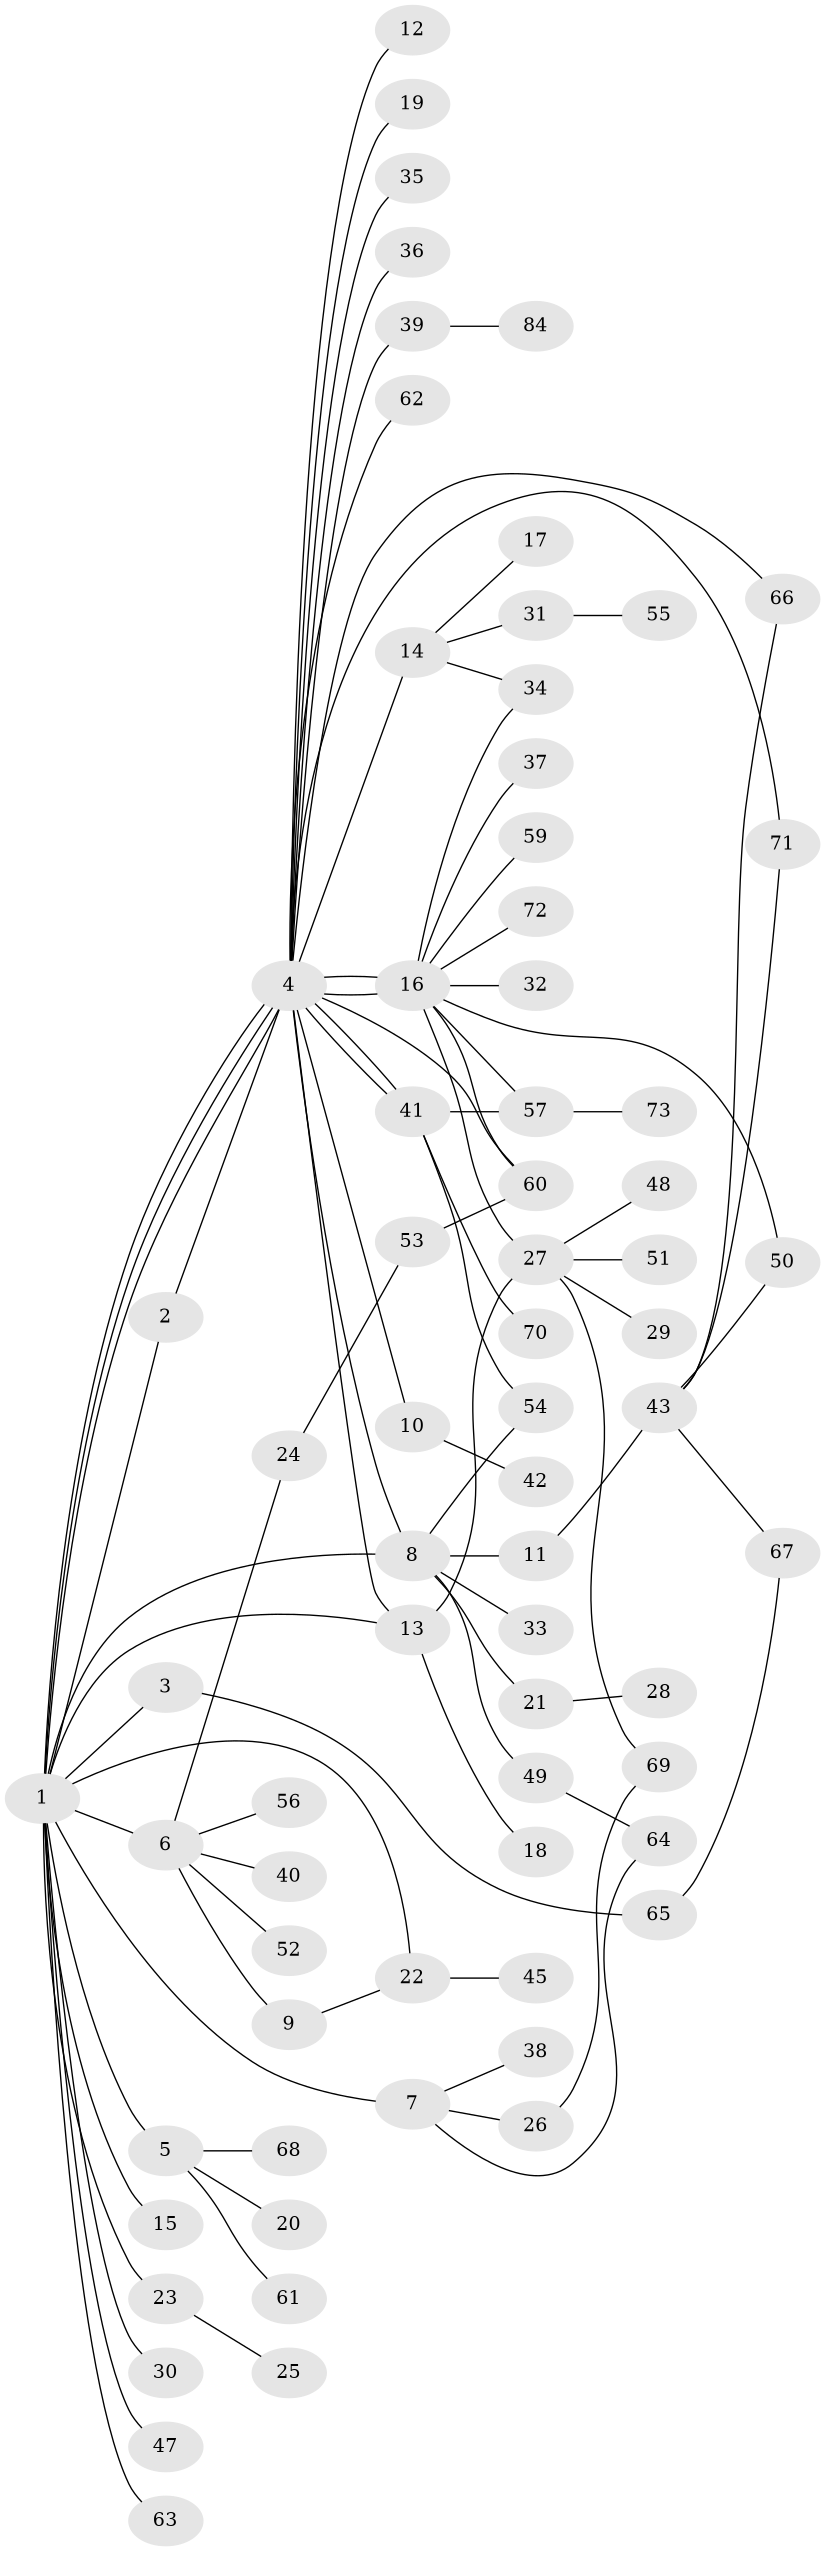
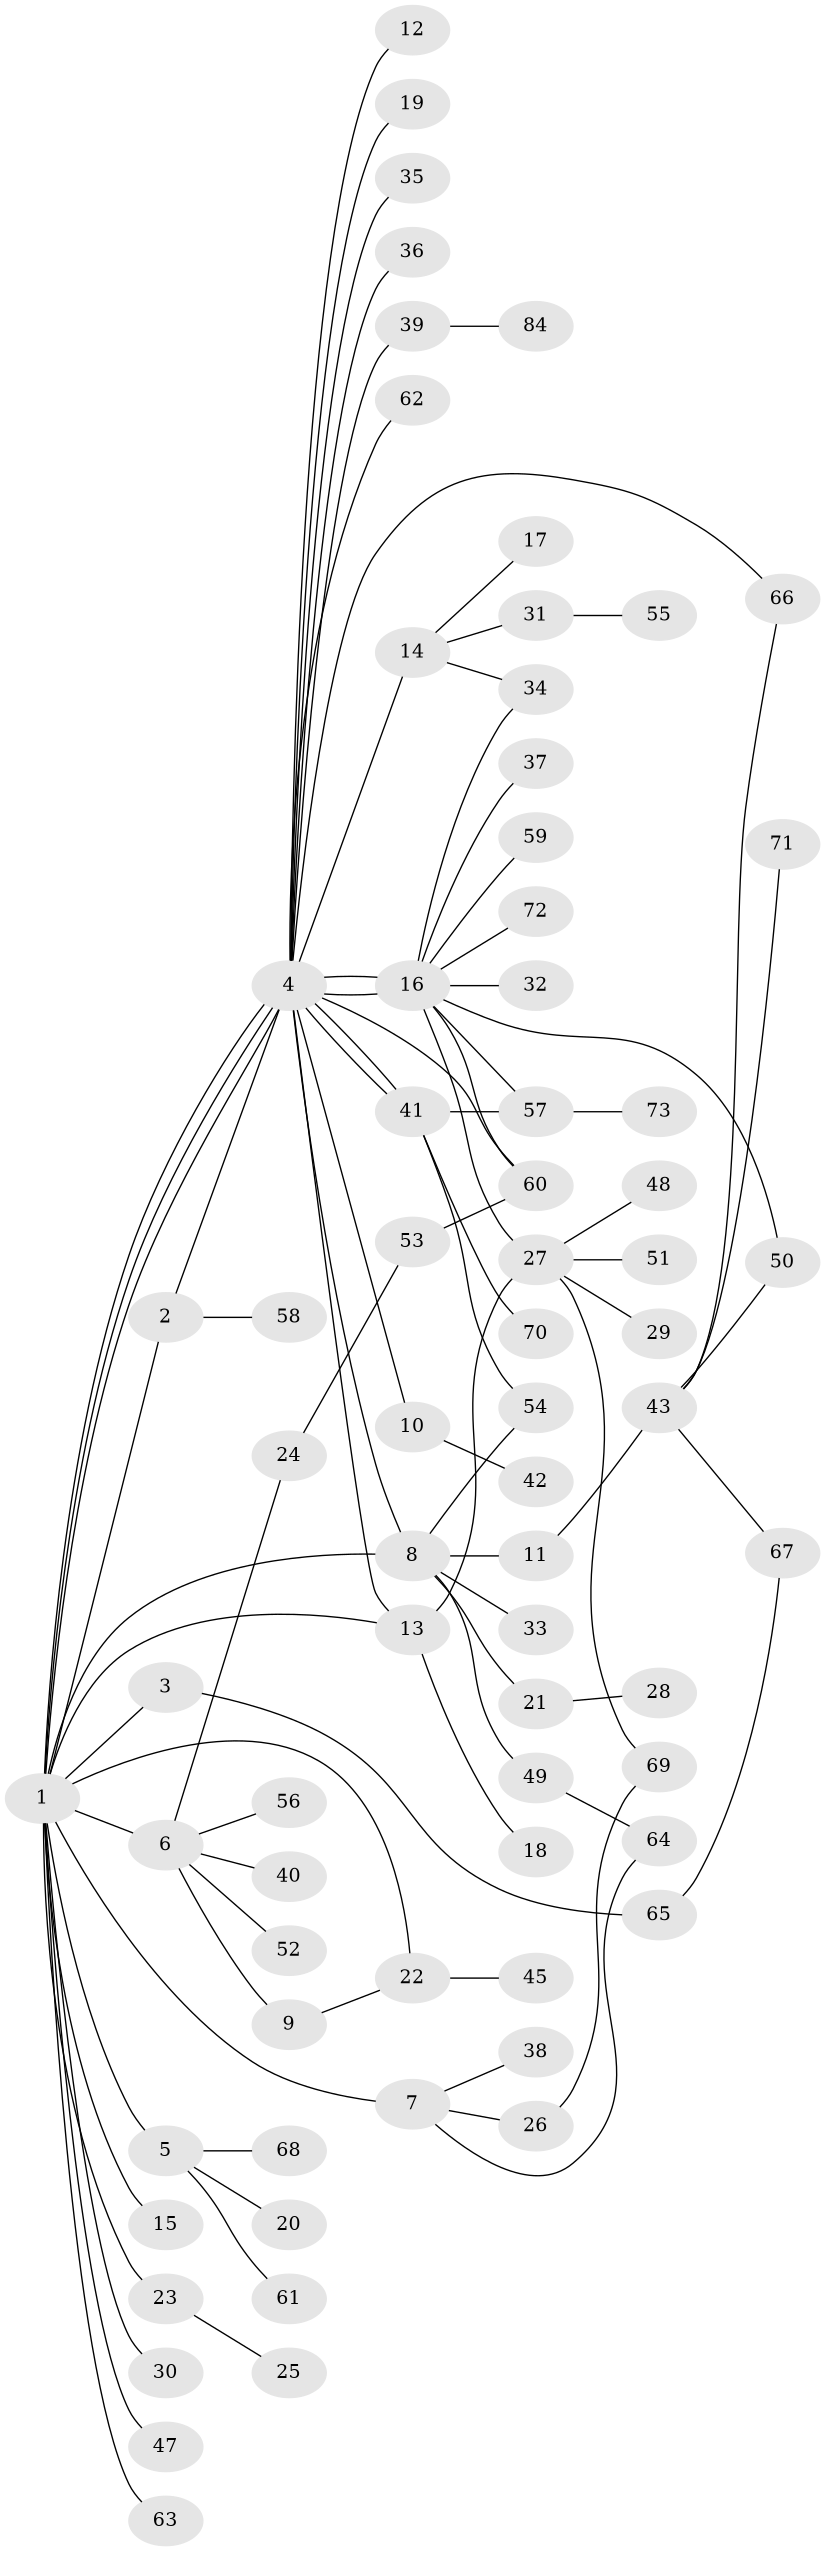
(482, 514) -> none
none -> (289, 1317)
